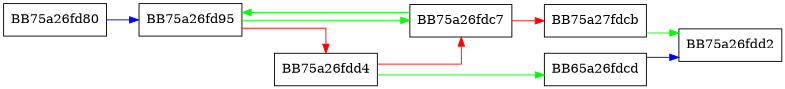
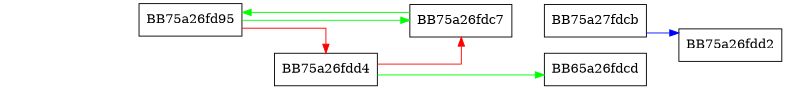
(55, 20) -> none
(524, 21) -> none
(658, 33) -> (658, 33)
(658, 57) -> none
